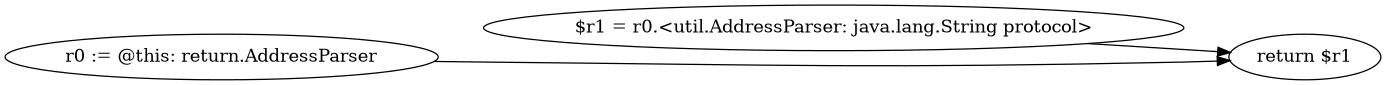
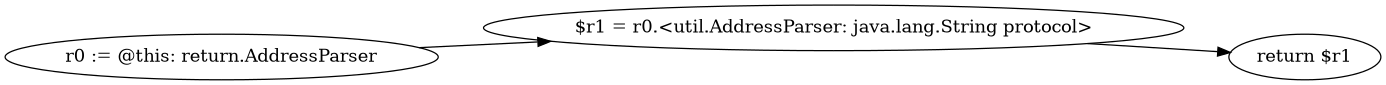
(826, 66) -> (478, 45)
